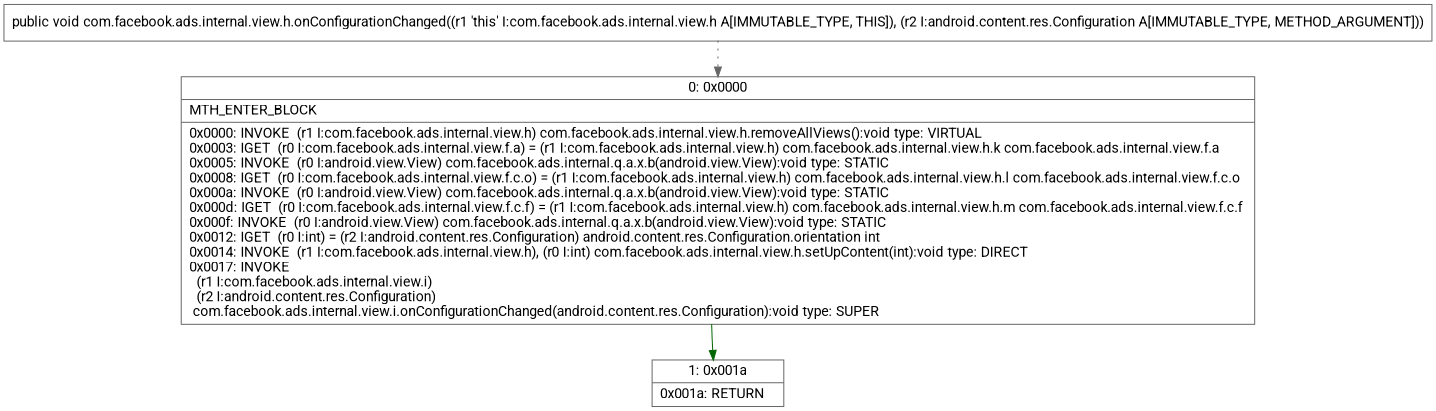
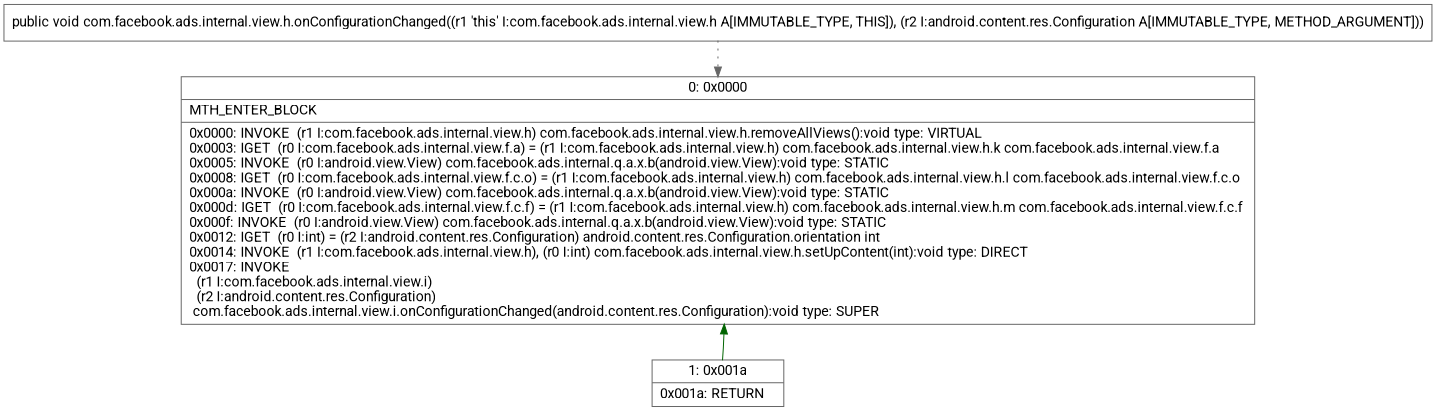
(712, 337) -> (723, 347)
